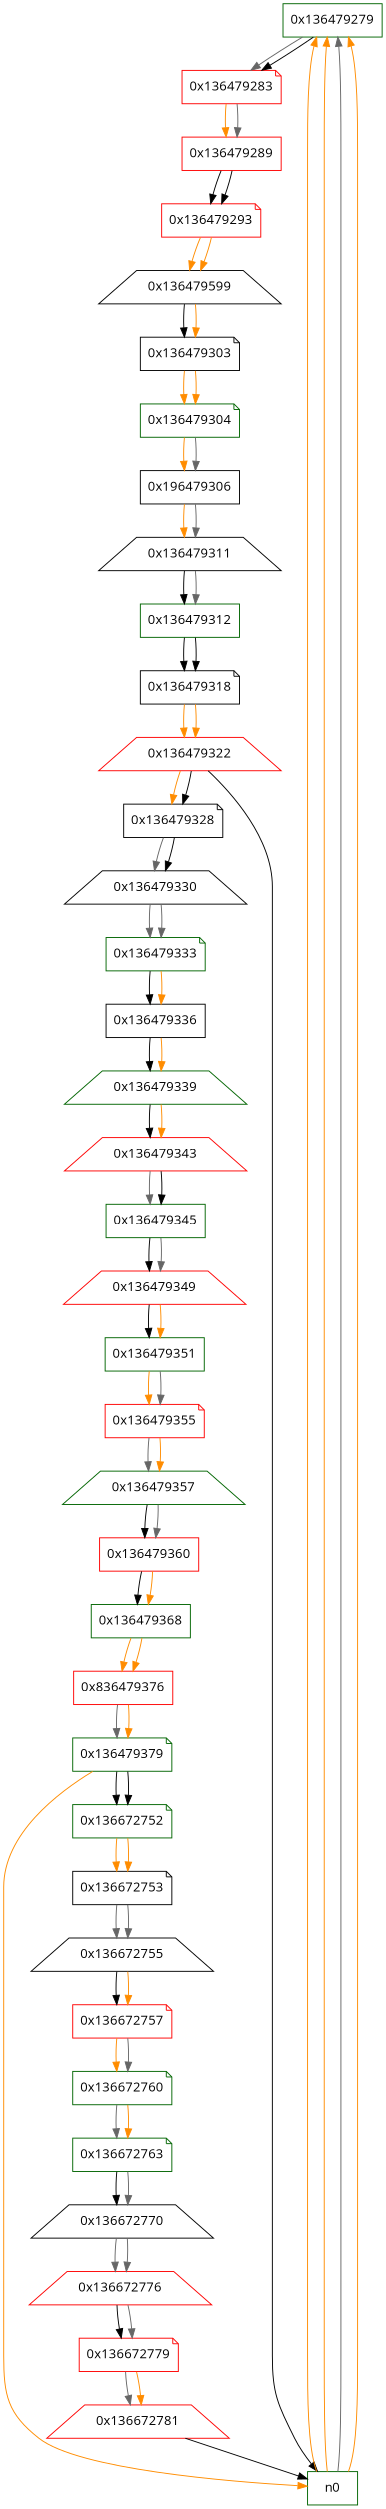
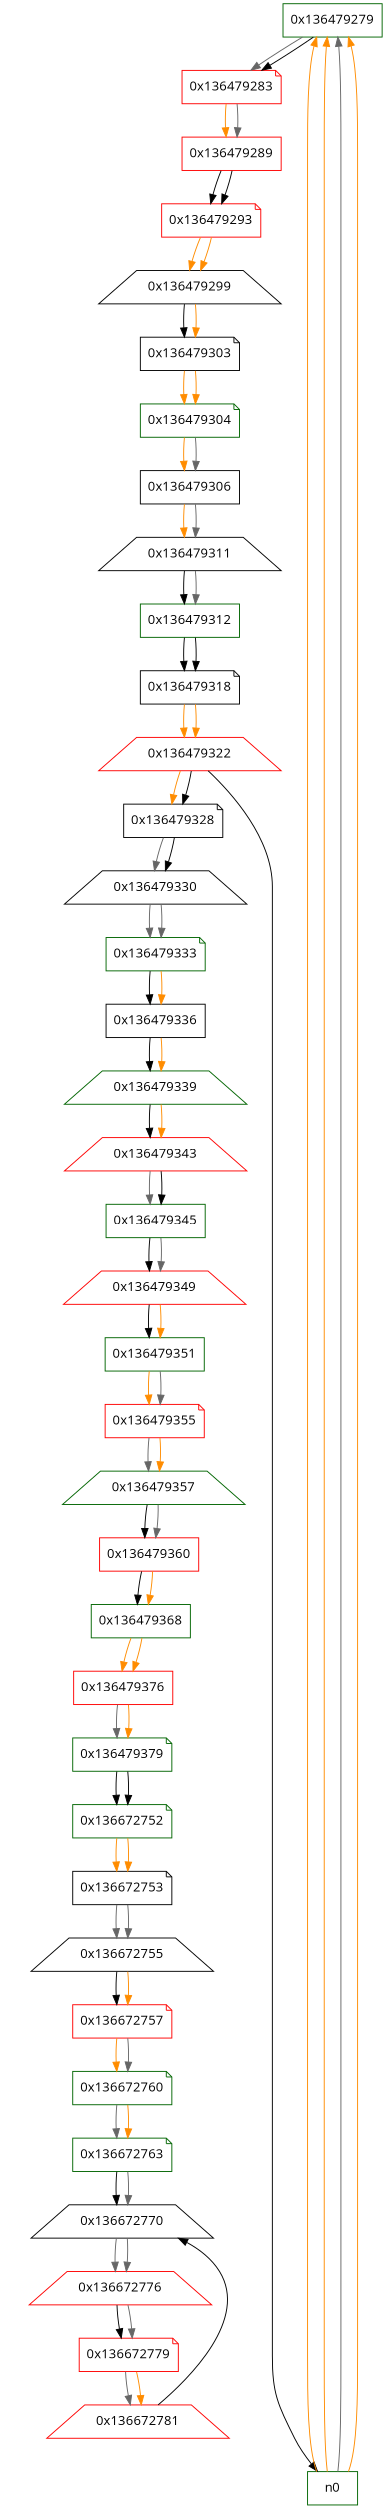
(190, 287) -> (190, 287)
(190, 487) -> (190, 487)
(123, 1688) -> (123, 1688)
(4, 2225) -> none
(242, 2457) -> (222, 2327)
